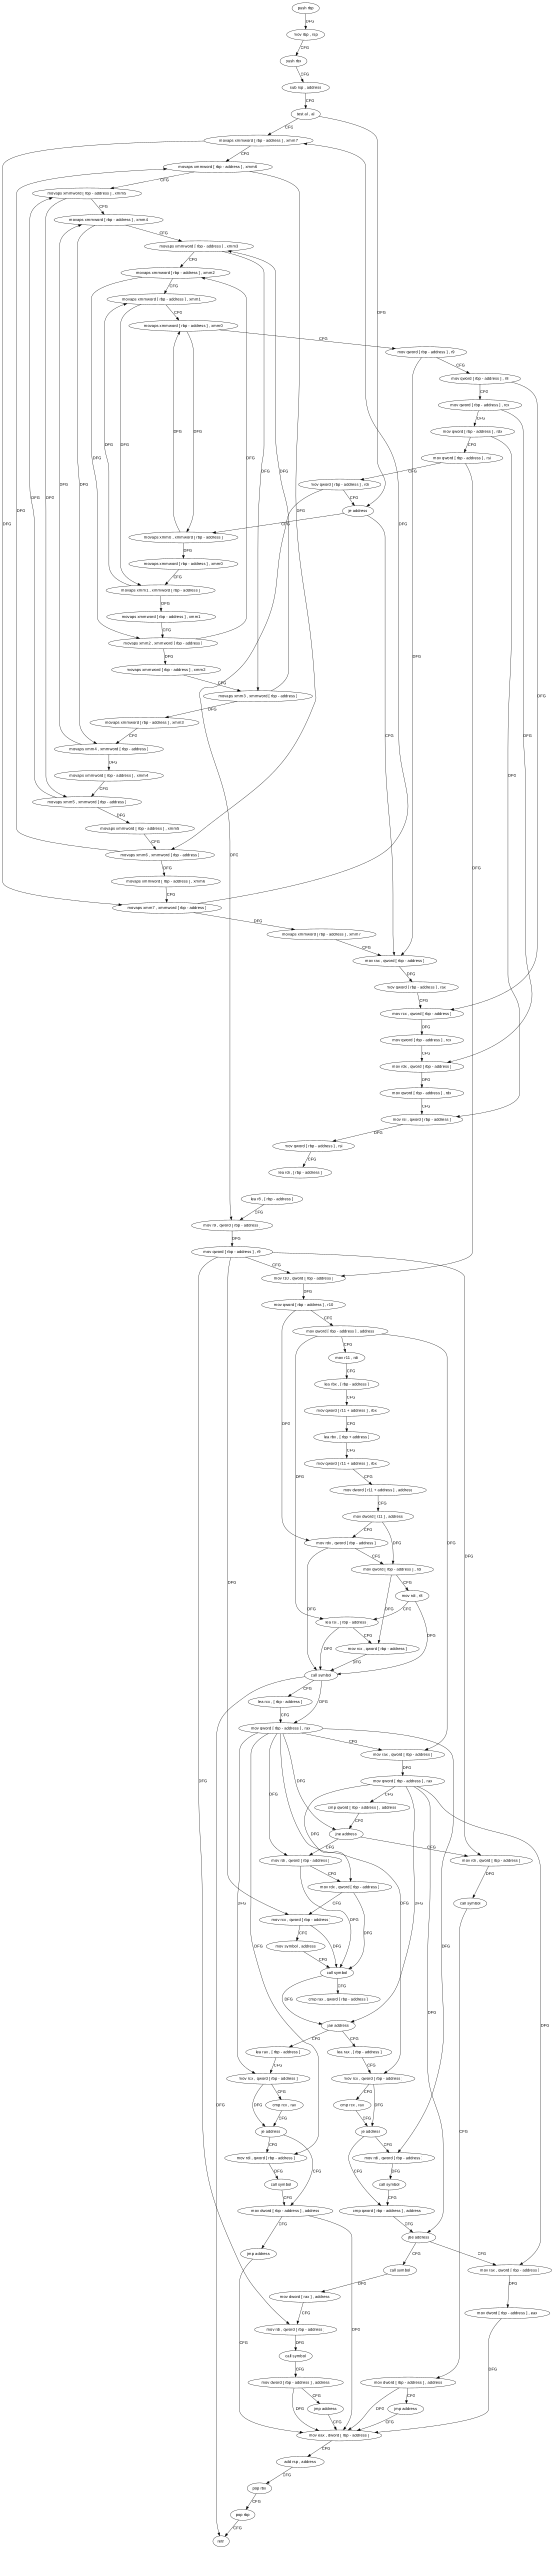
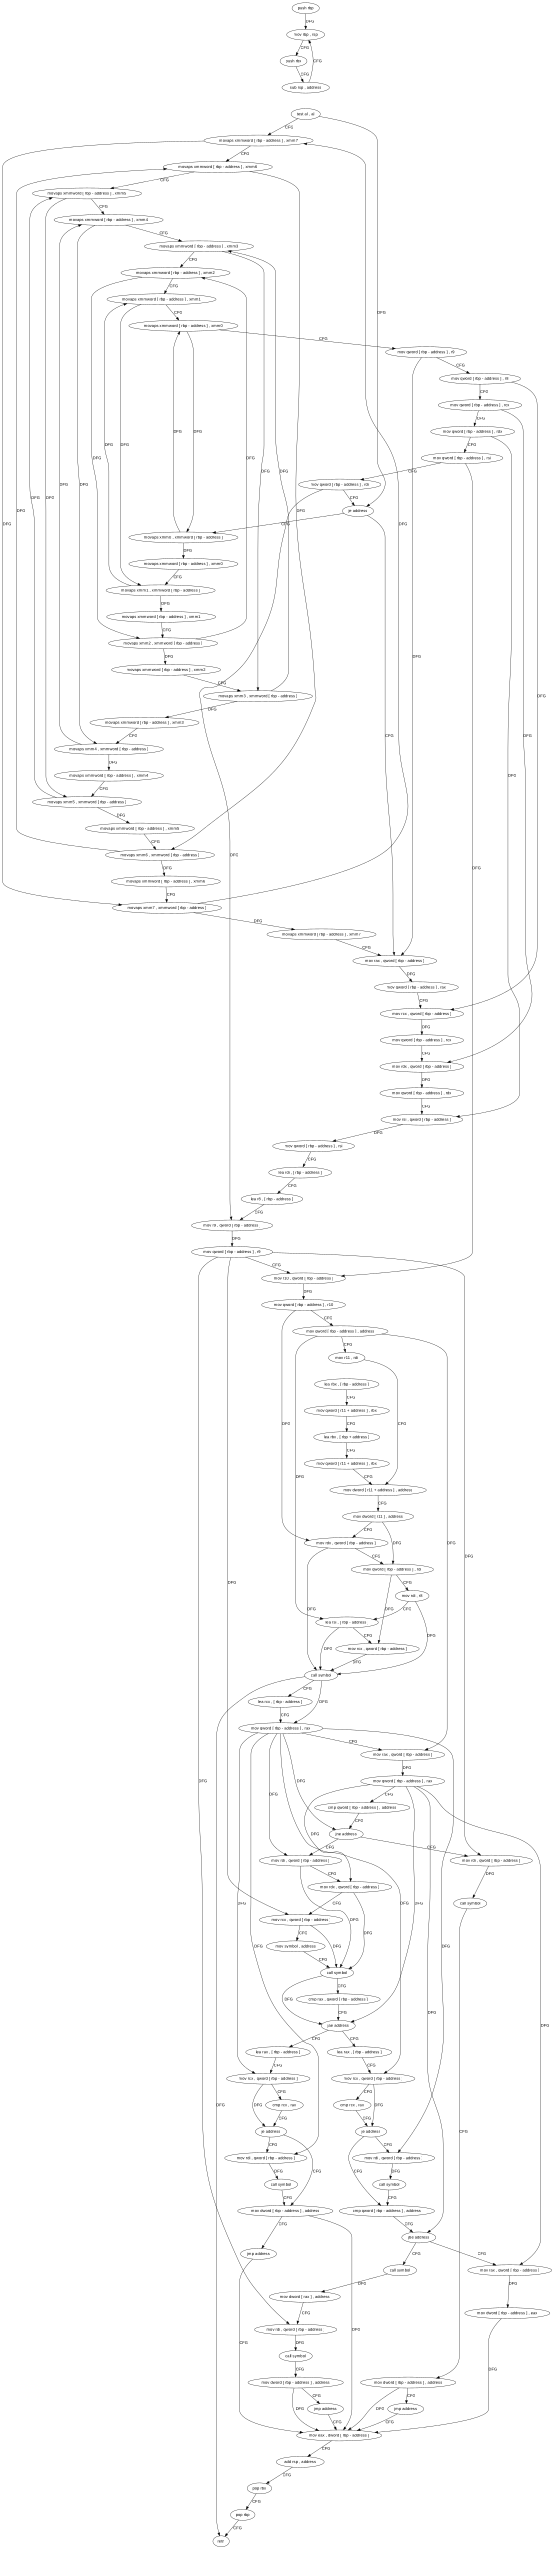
(306, 99) -> (313, 63)
none -> (287, 1185)
(347, 1370) -> (398, 1412)
none -> (338, 2011)
